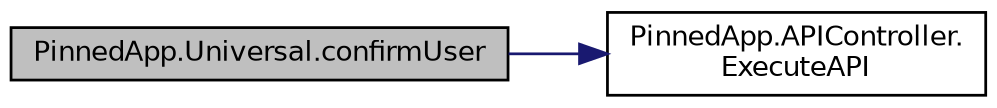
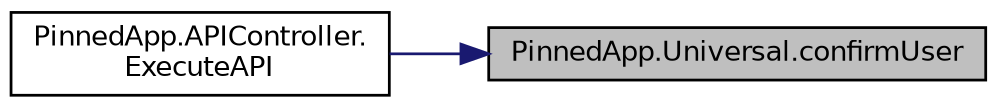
(544, 54) -> (425, 54)
